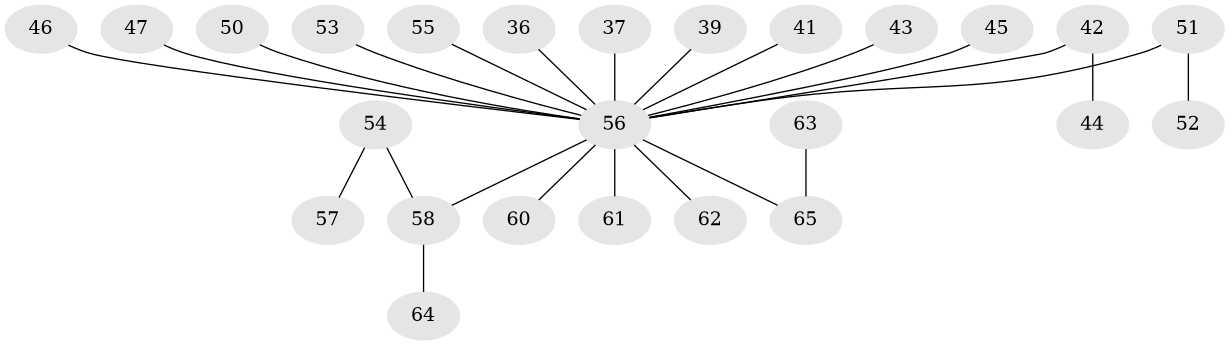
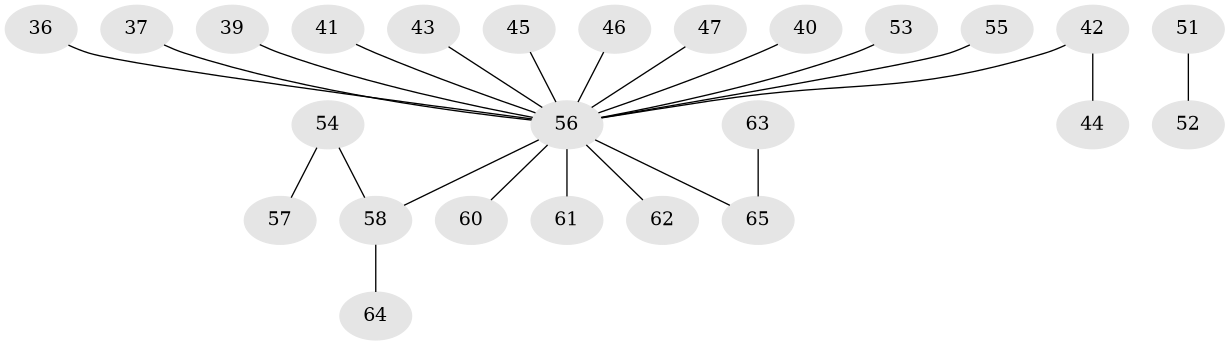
(232, 29) -> (806, 29)
(907, 88) -> none
